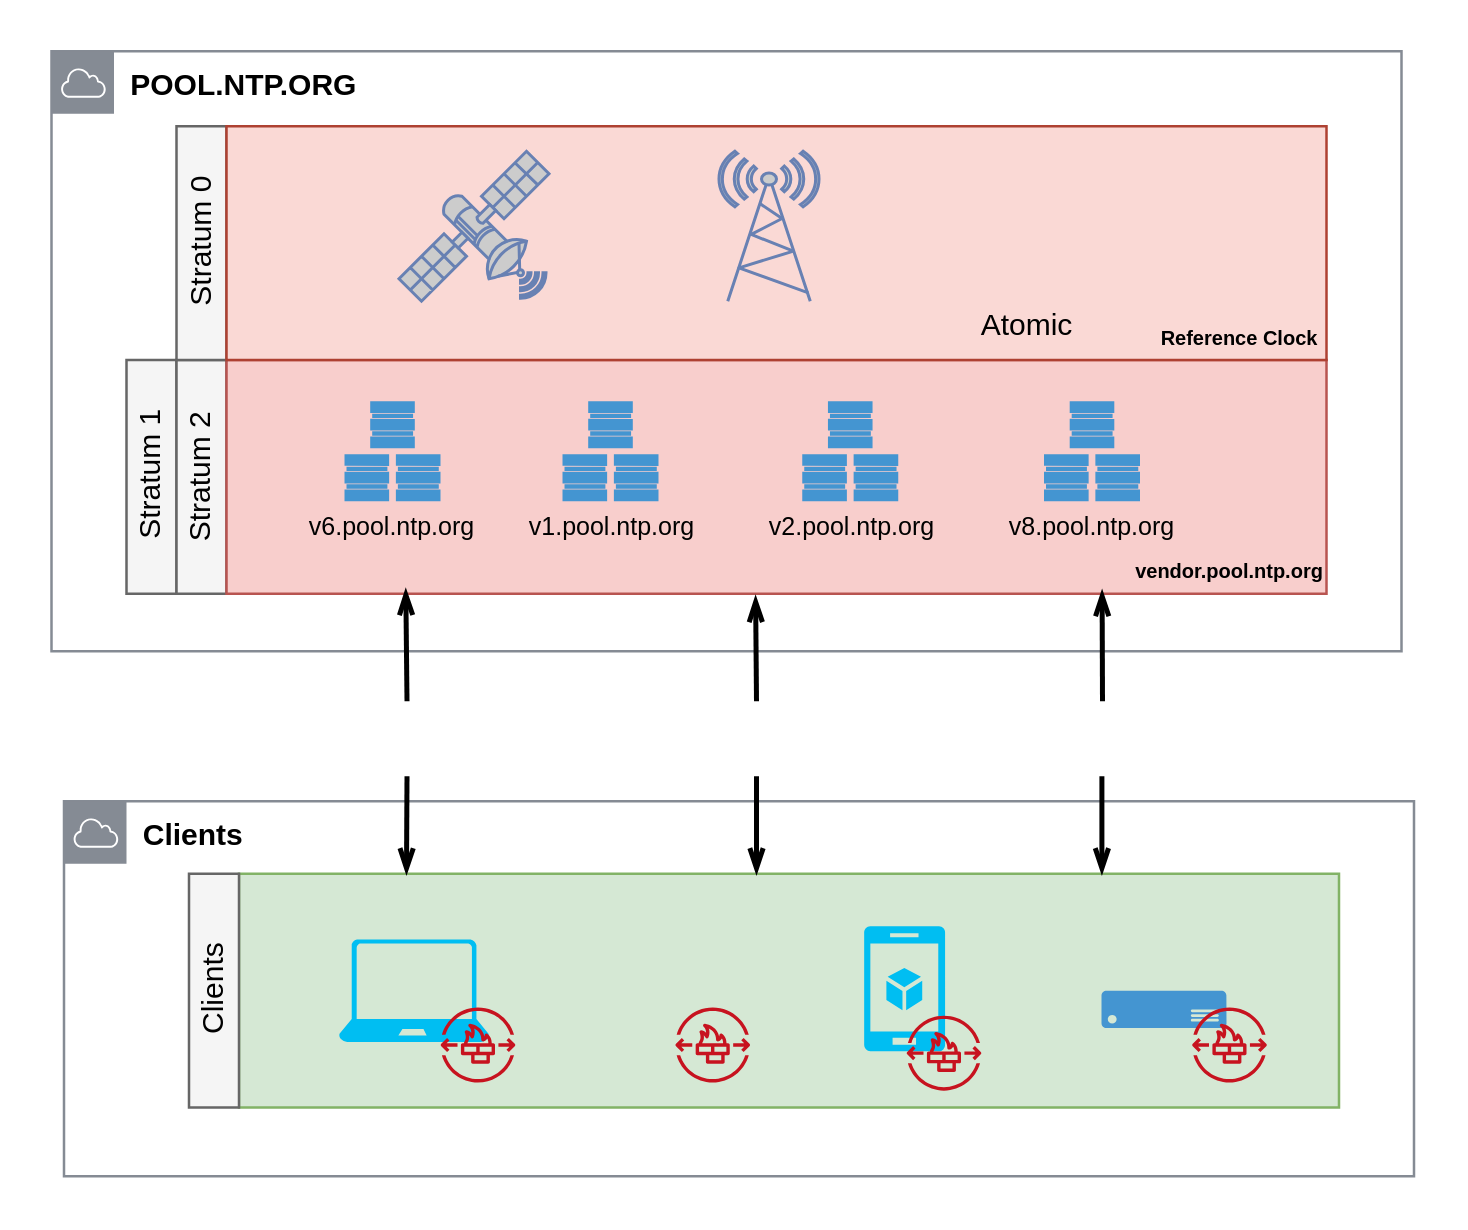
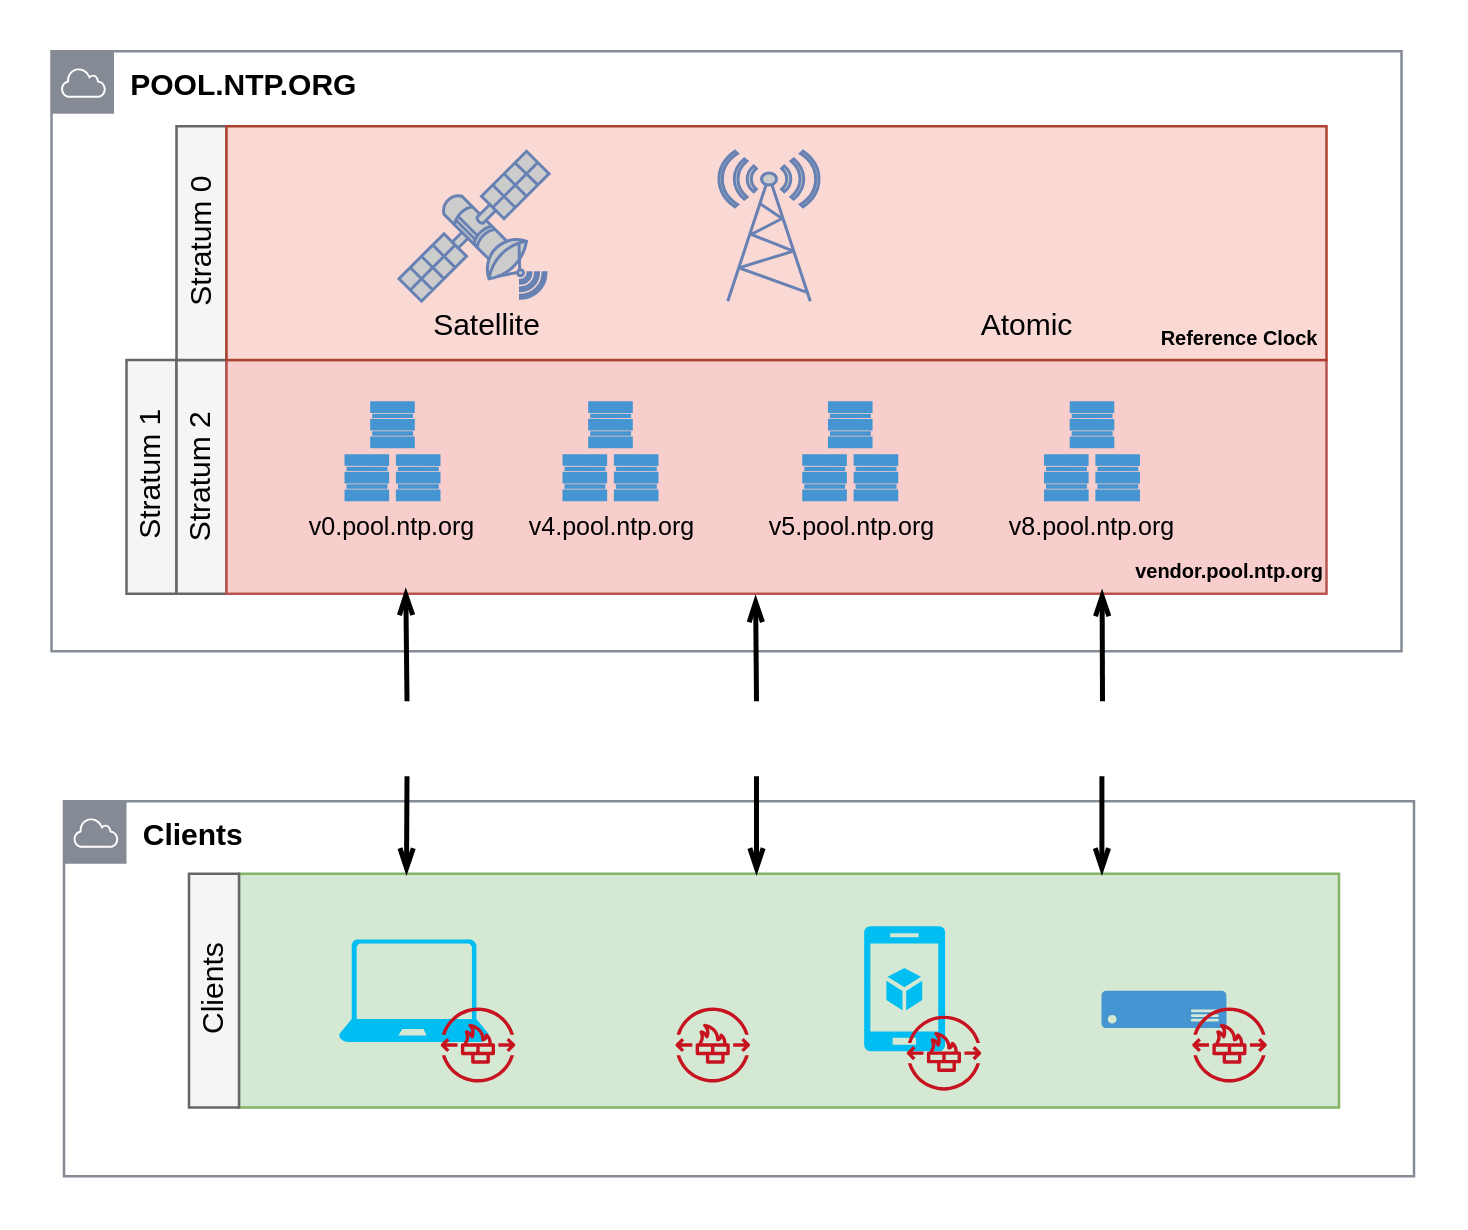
none -> (487, 326)
(393, 526) -> (393, 526)
(613, 526) -> (613, 526)
(853, 526) -> (853, 526)
